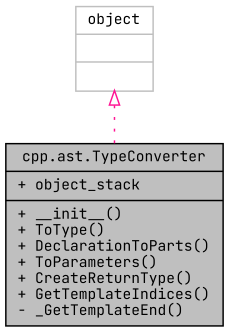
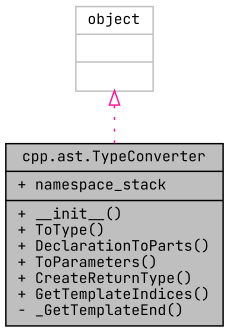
(79, 185) -> (93, 185)
